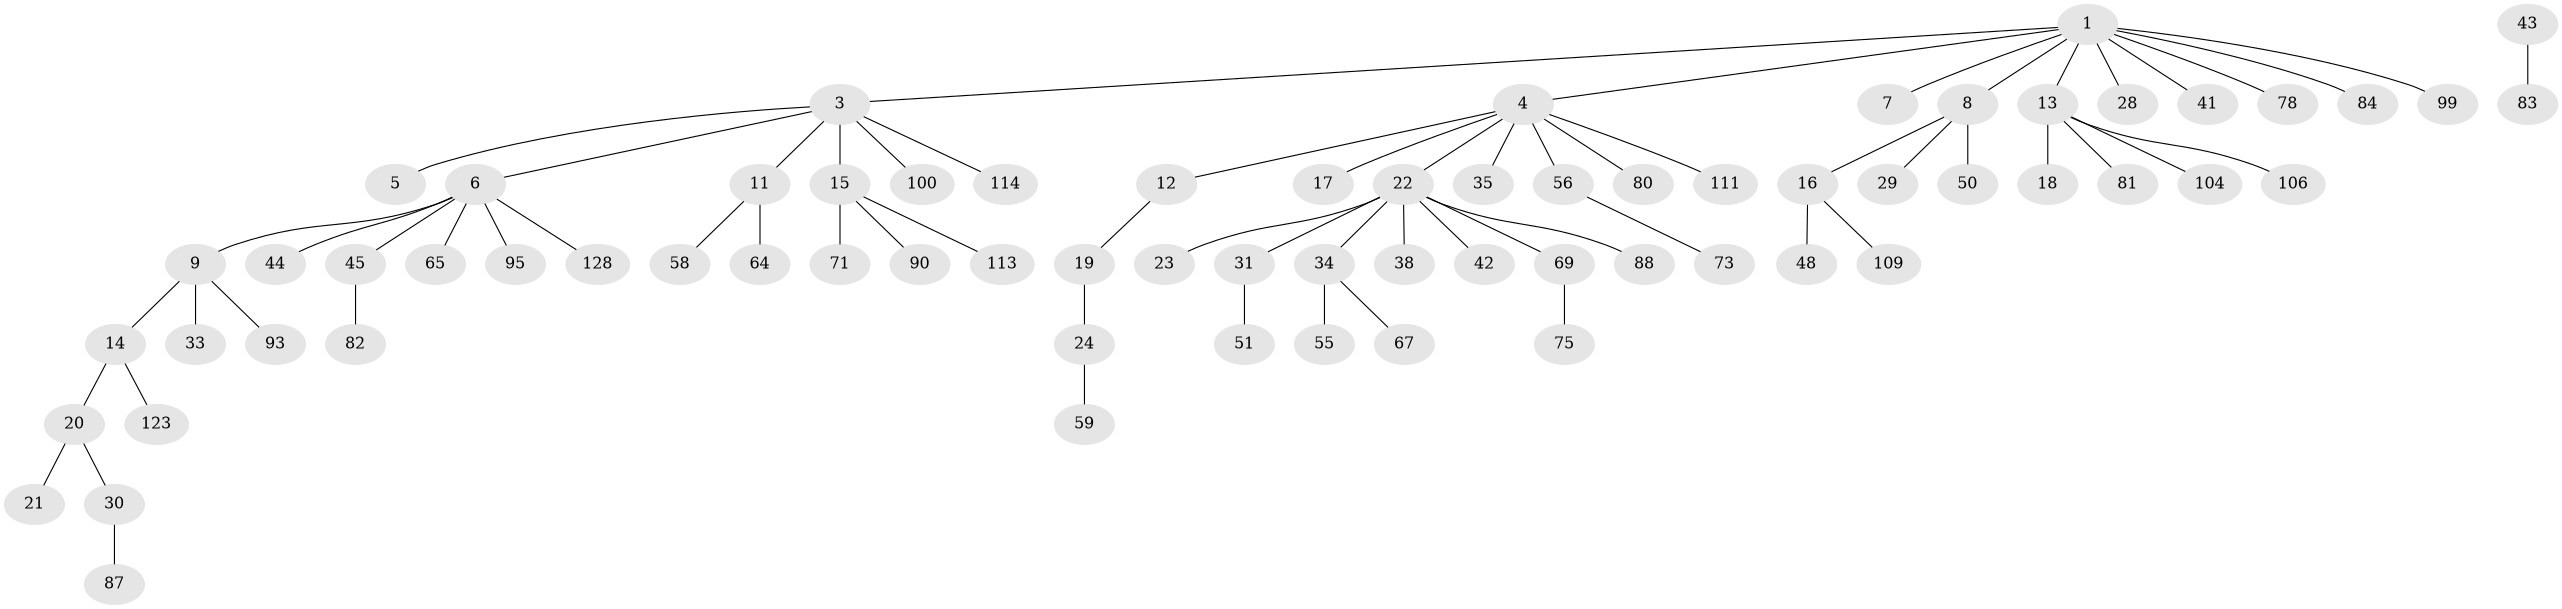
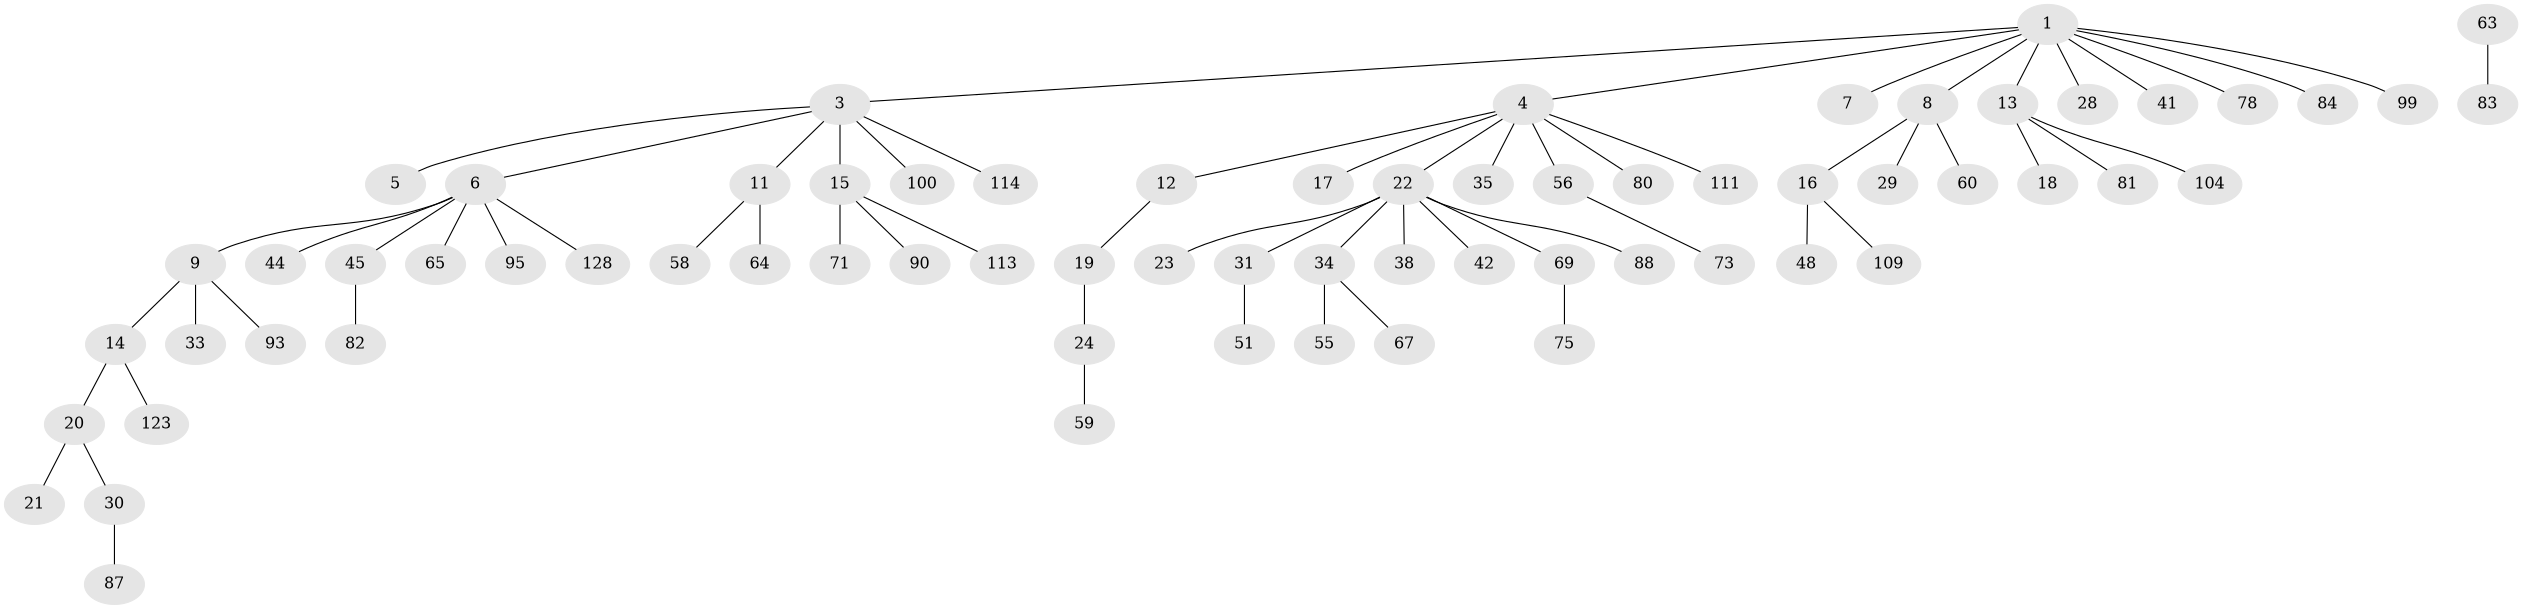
(2528, 24) -> (2488, 24)
(1968, 184) -> (1968, 184)
(2293, 184) -> none
